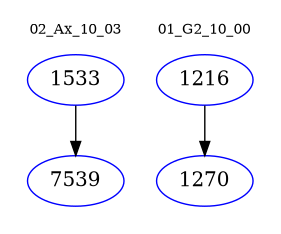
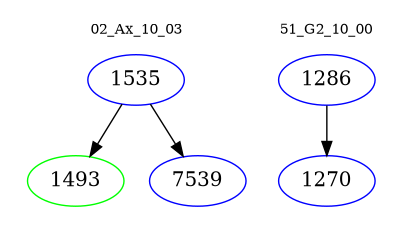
(205, 30) -> (327, 30)
(76, 80) -> (136, 80)
(205, 80) -> (327, 80)
none -> (76, 181)
